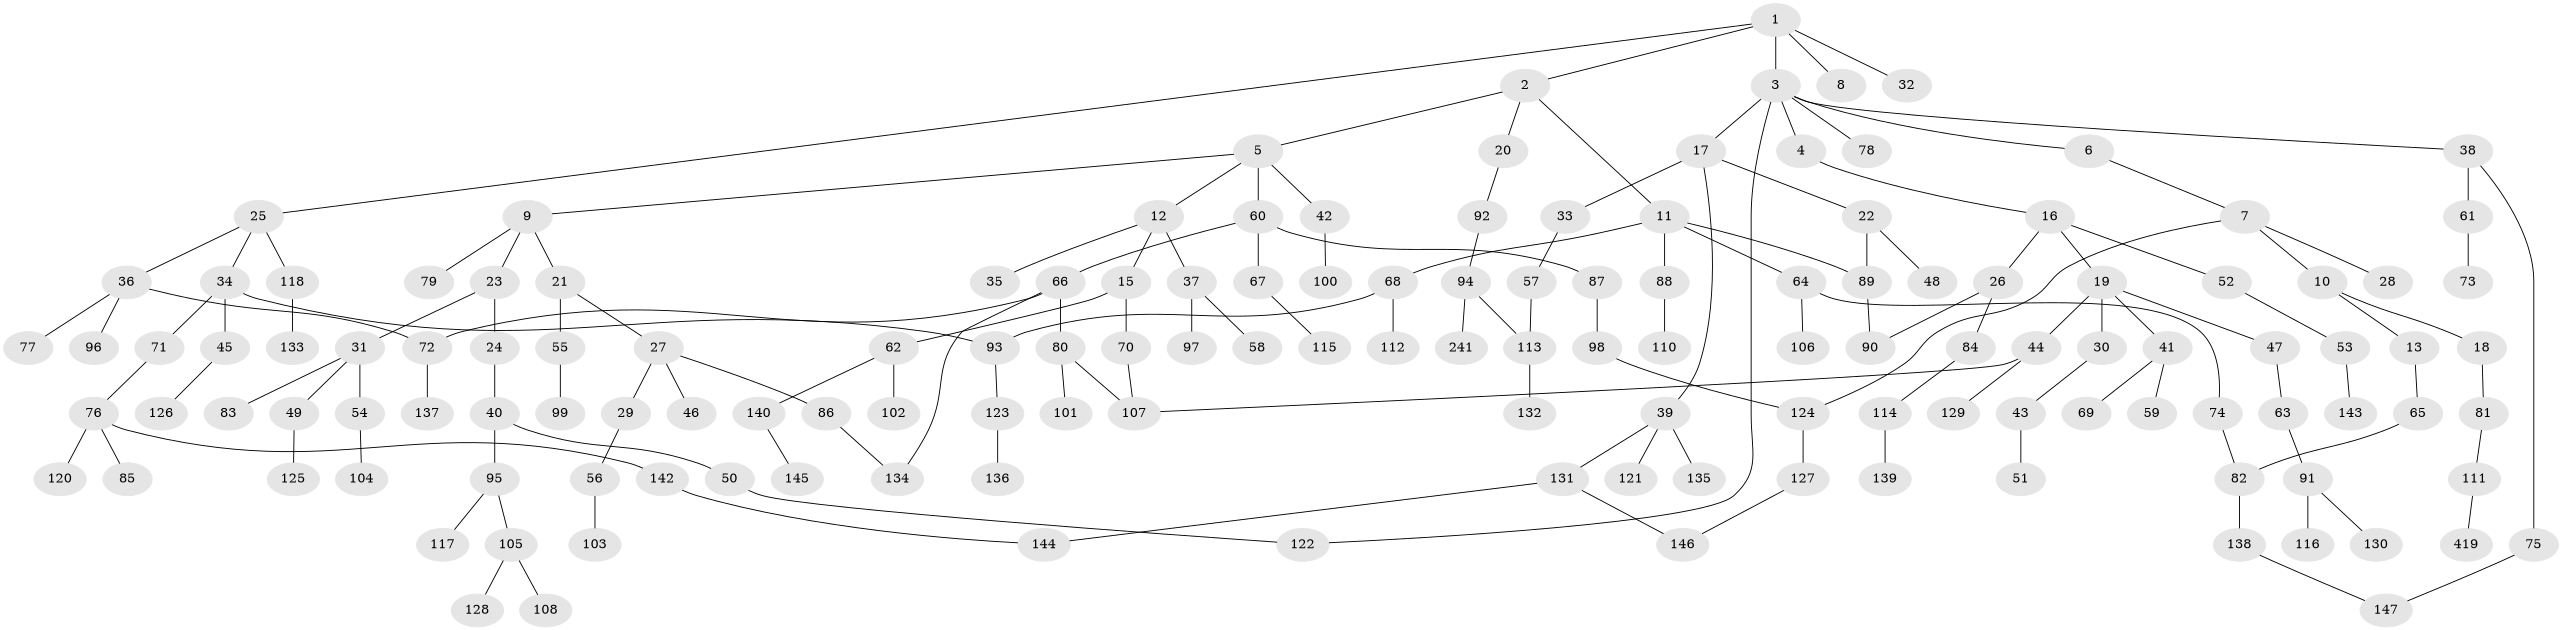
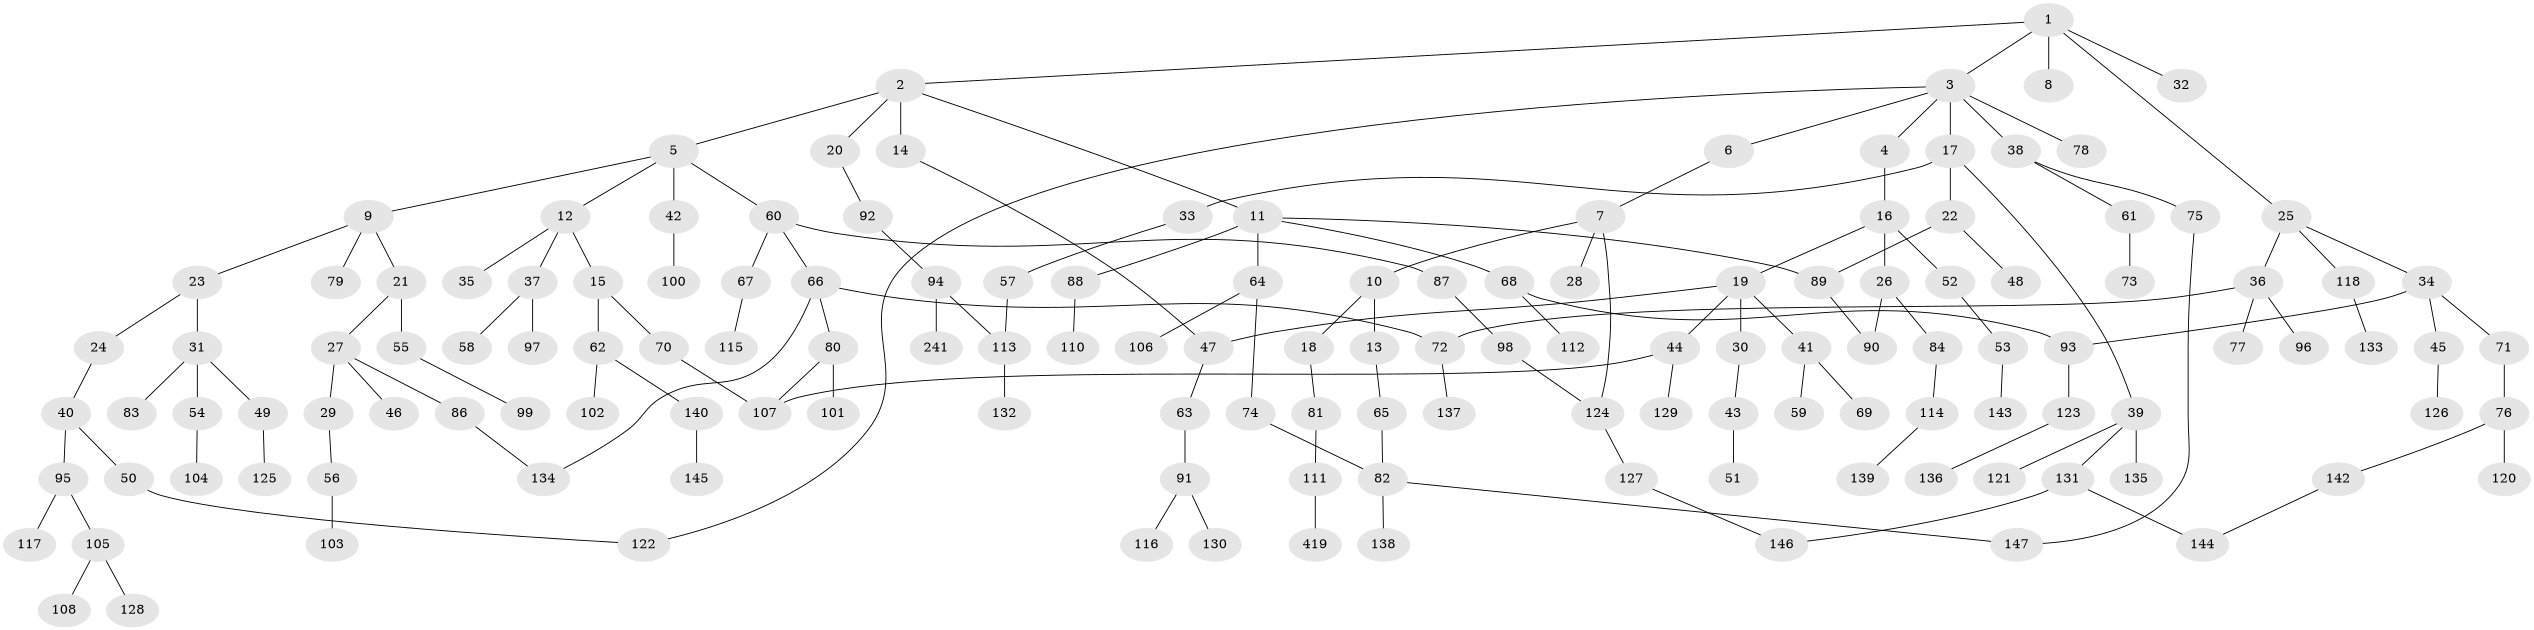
none -> (901, 151)
(128, 479) -> none
(2312, 578) -> (1685, 511)
